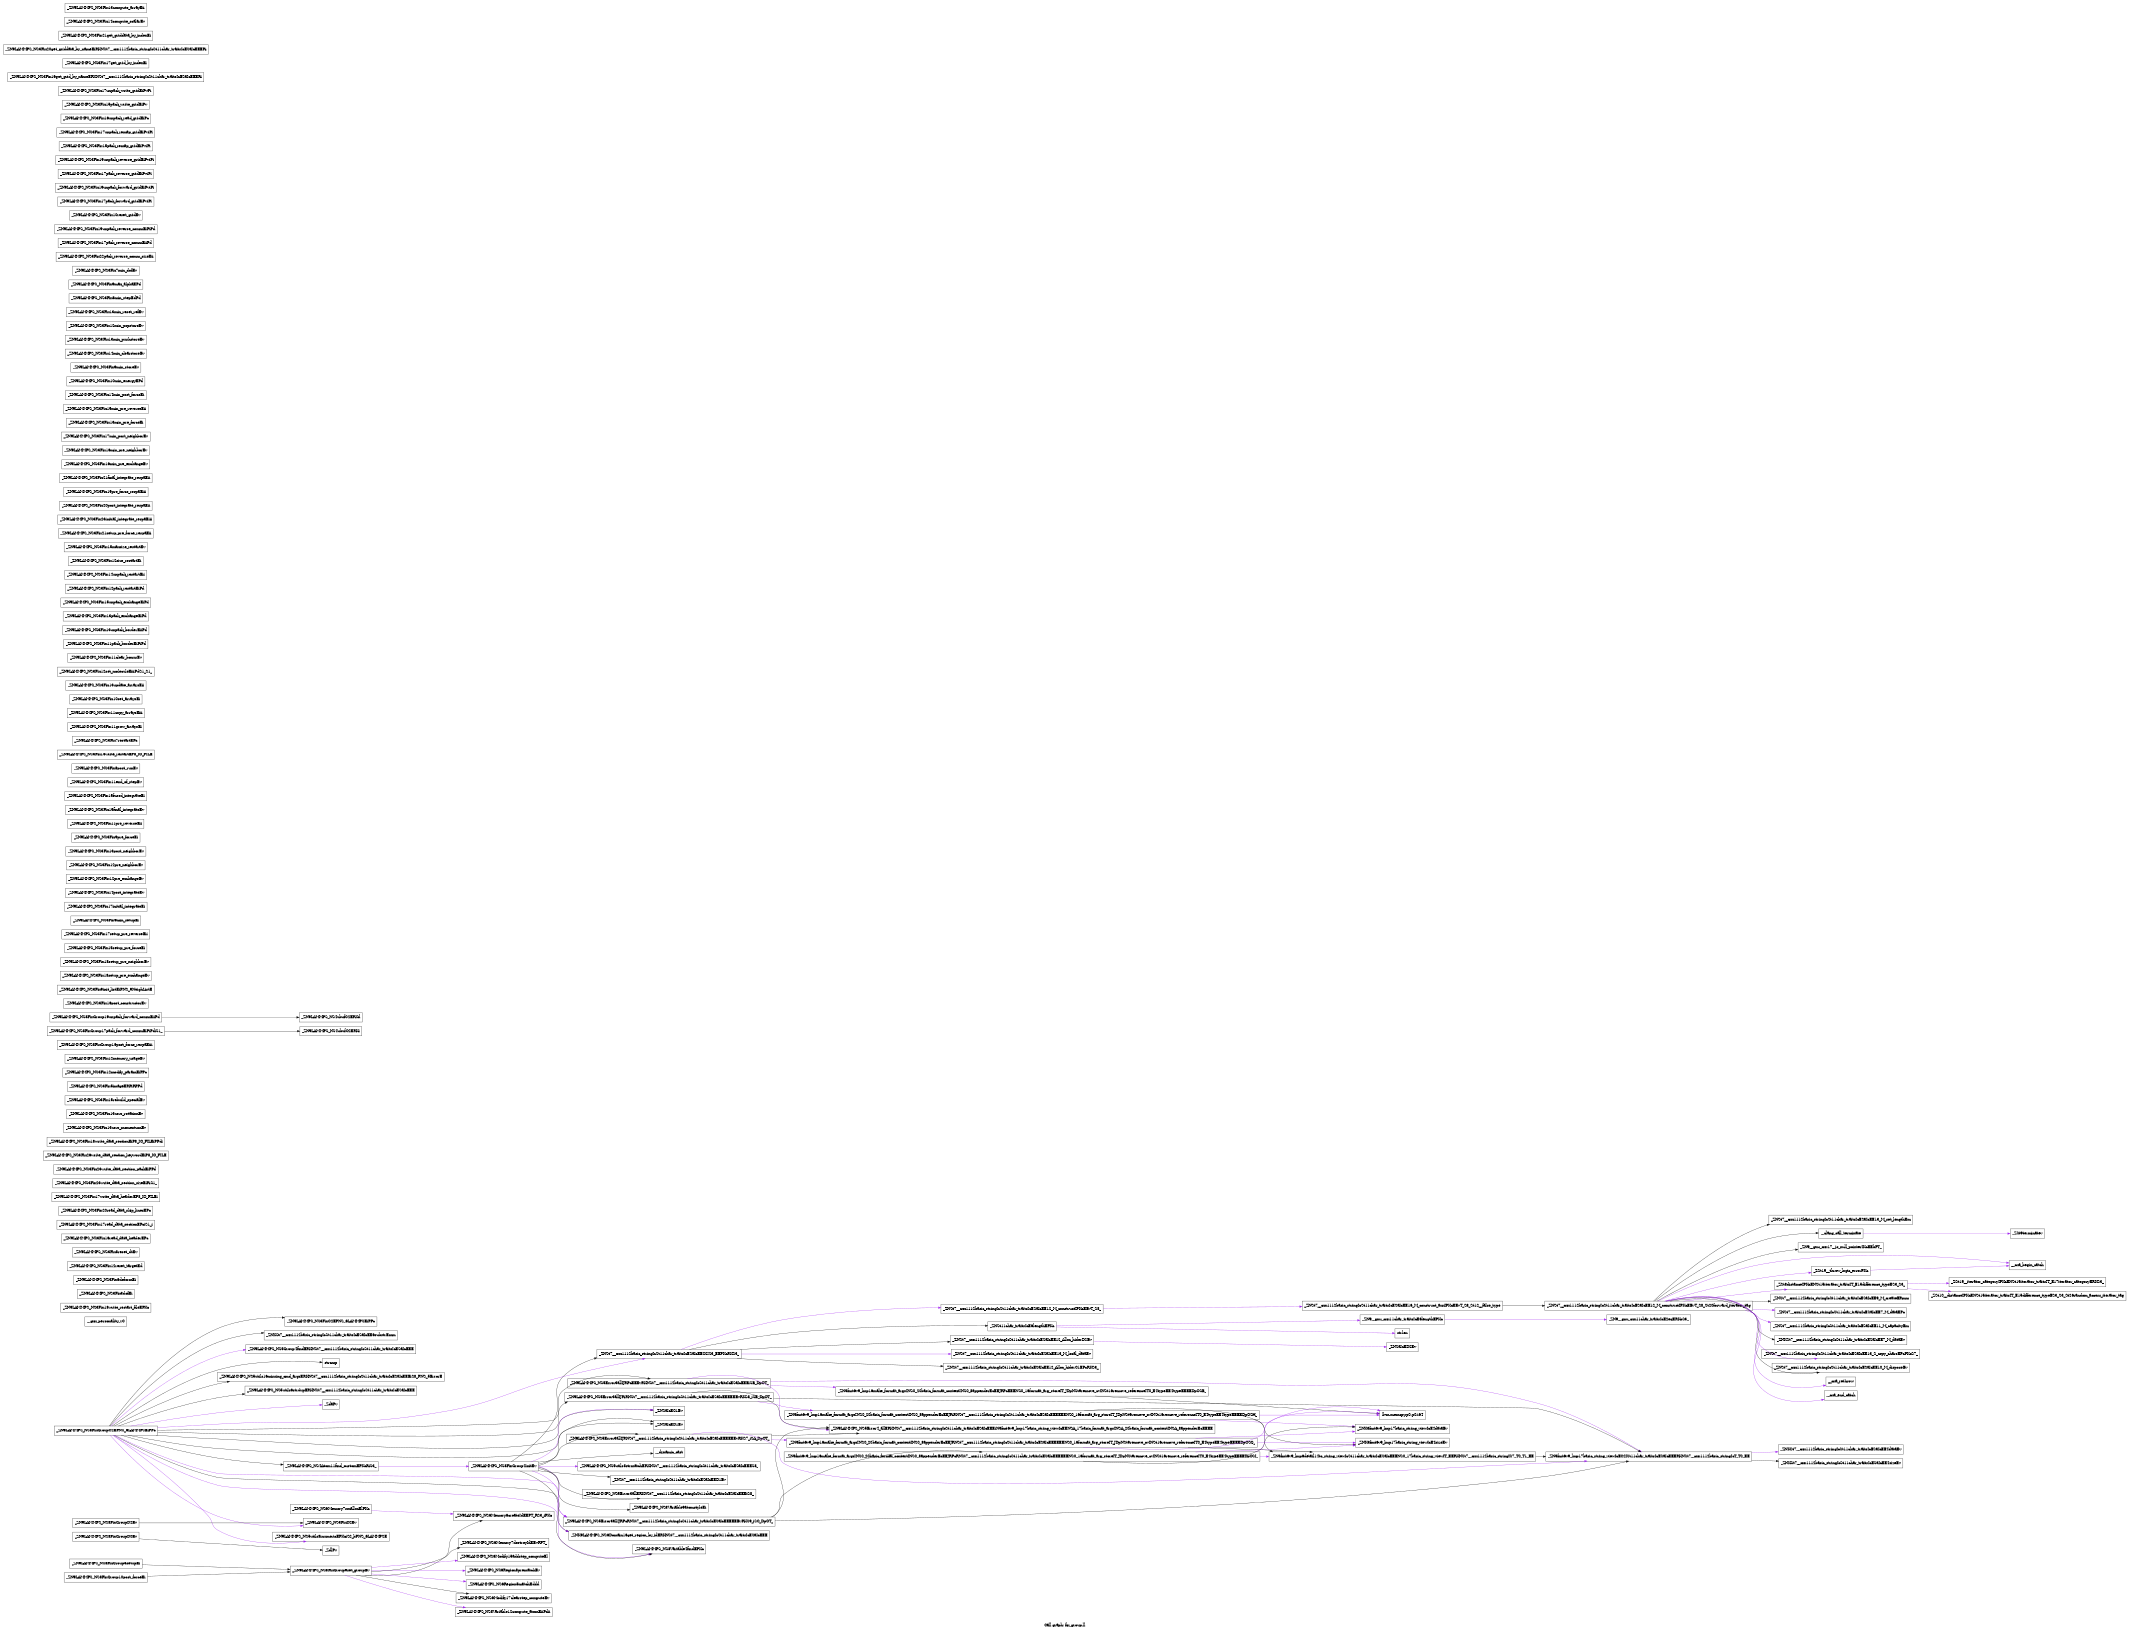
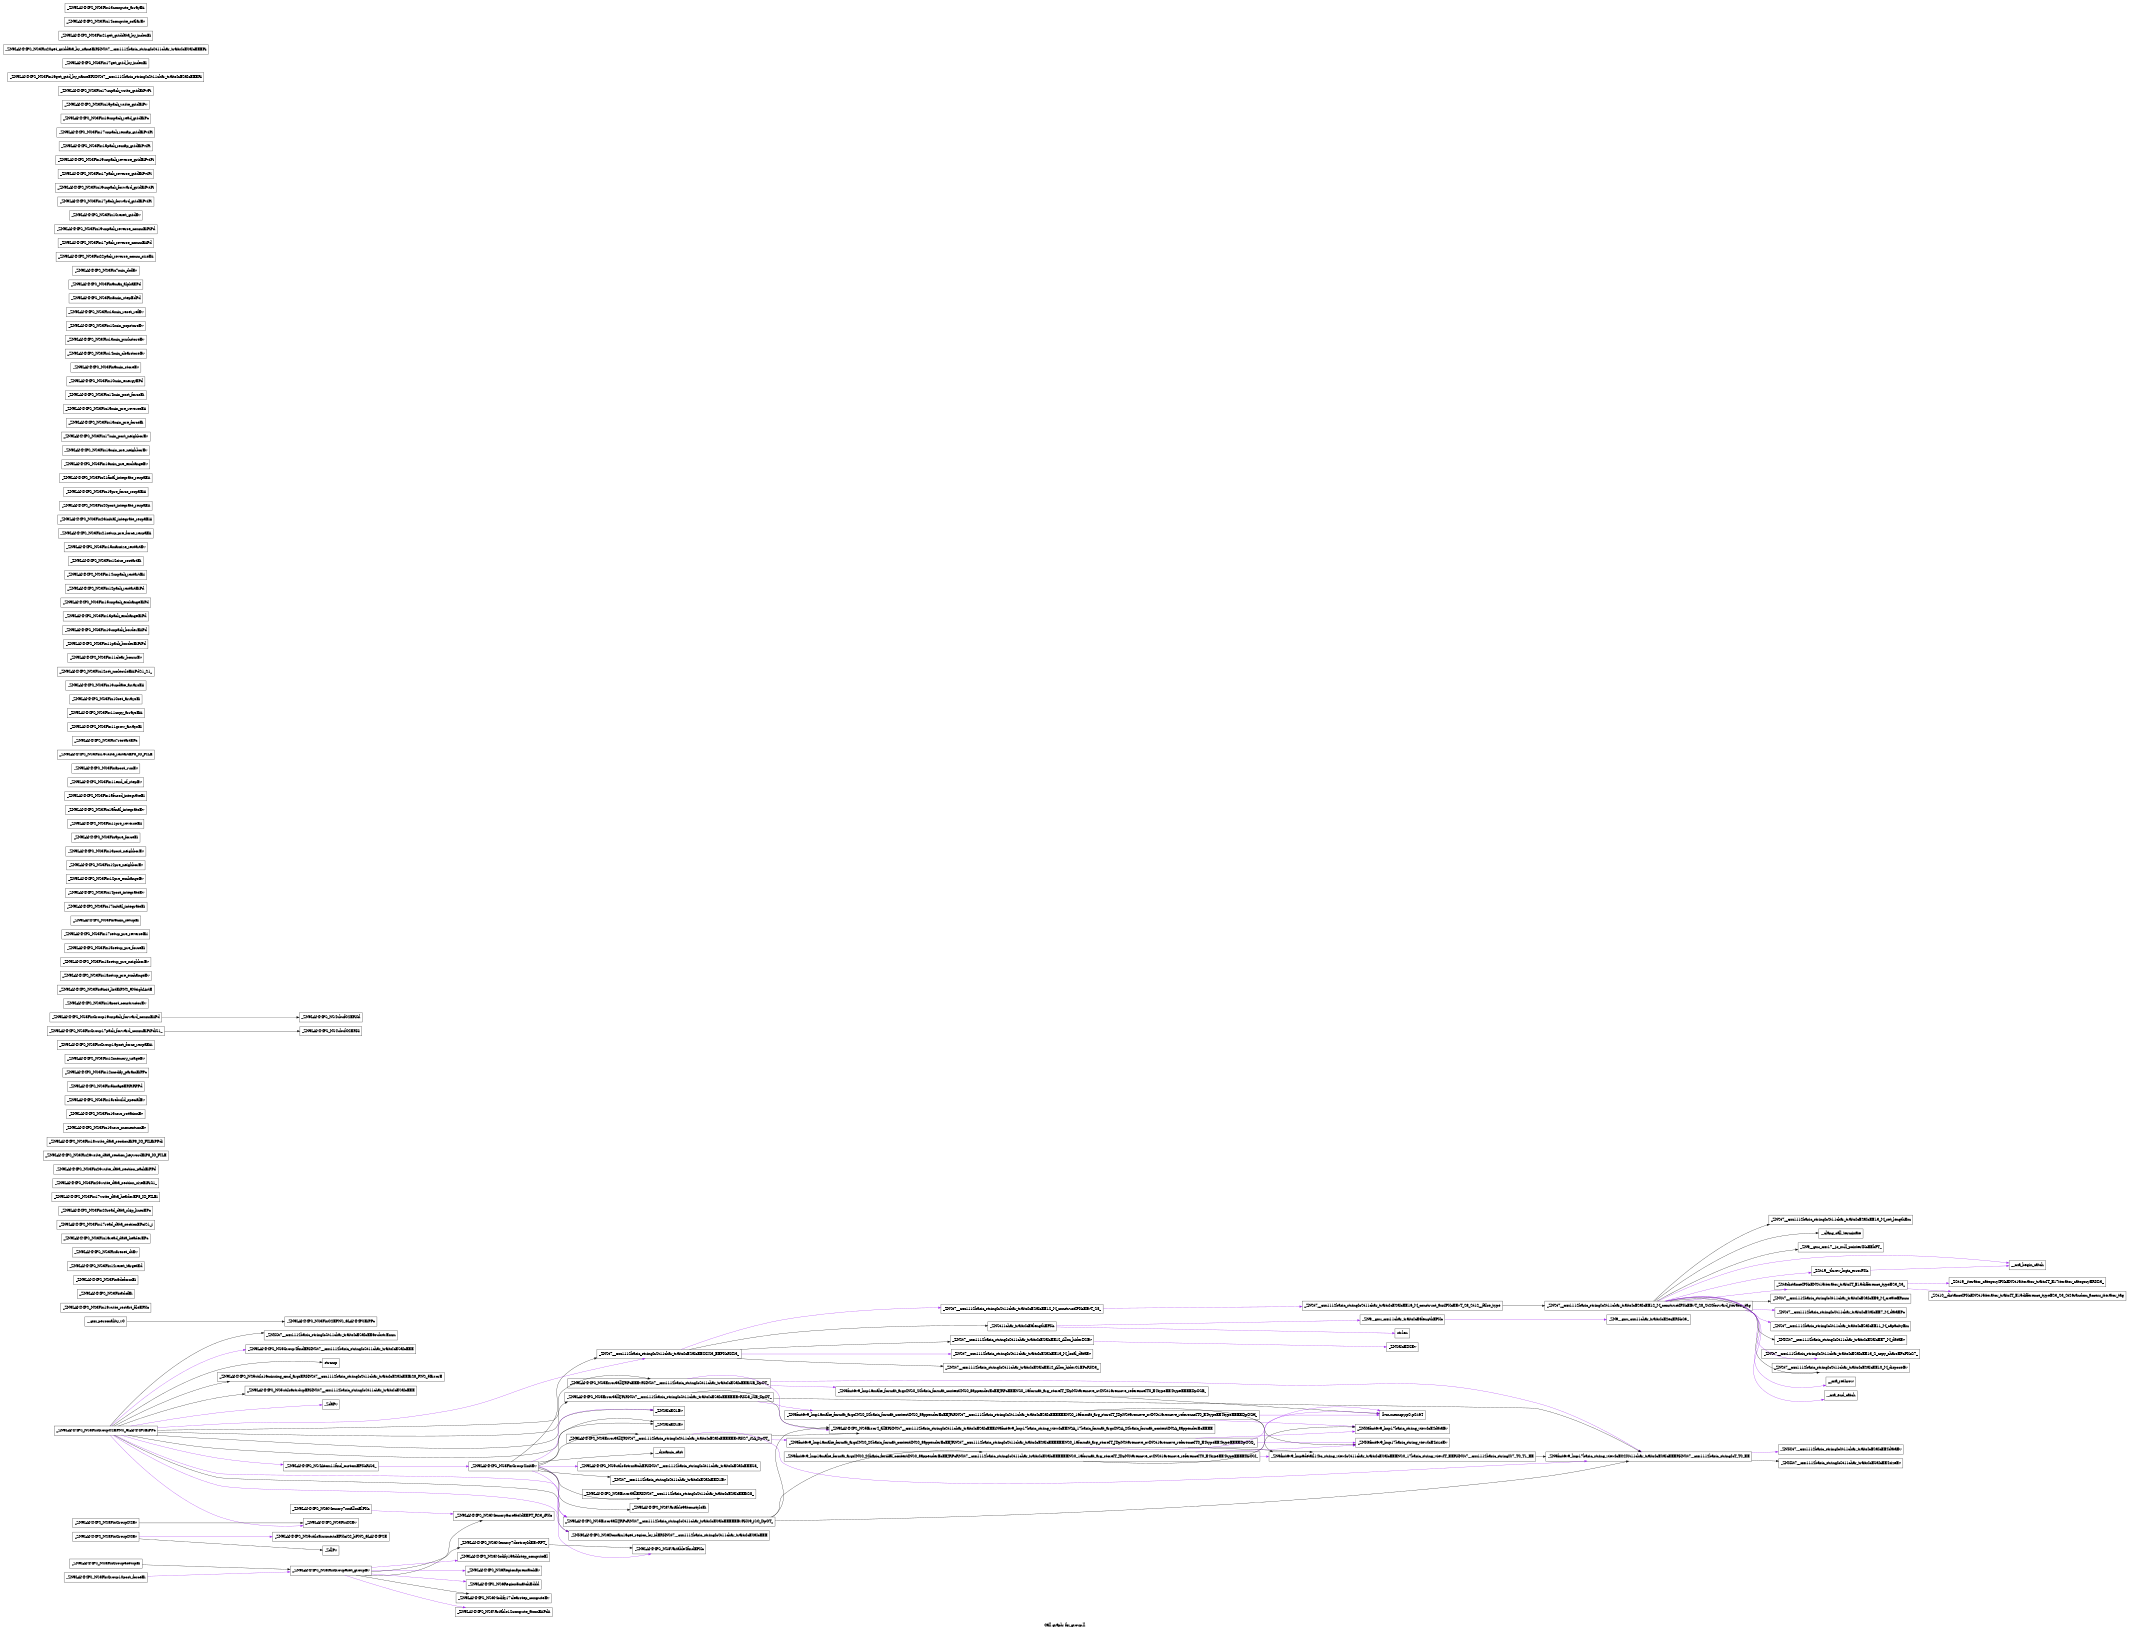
(2027, 1234) -> none
(183, 1349) -> (204, 1322)
(200, 1455) -> (200, 1455)
(197, 1505) -> (204, 1537)
(557, 1529) -> (589, 1546)
(218, 1574) -> (218, 1574)
